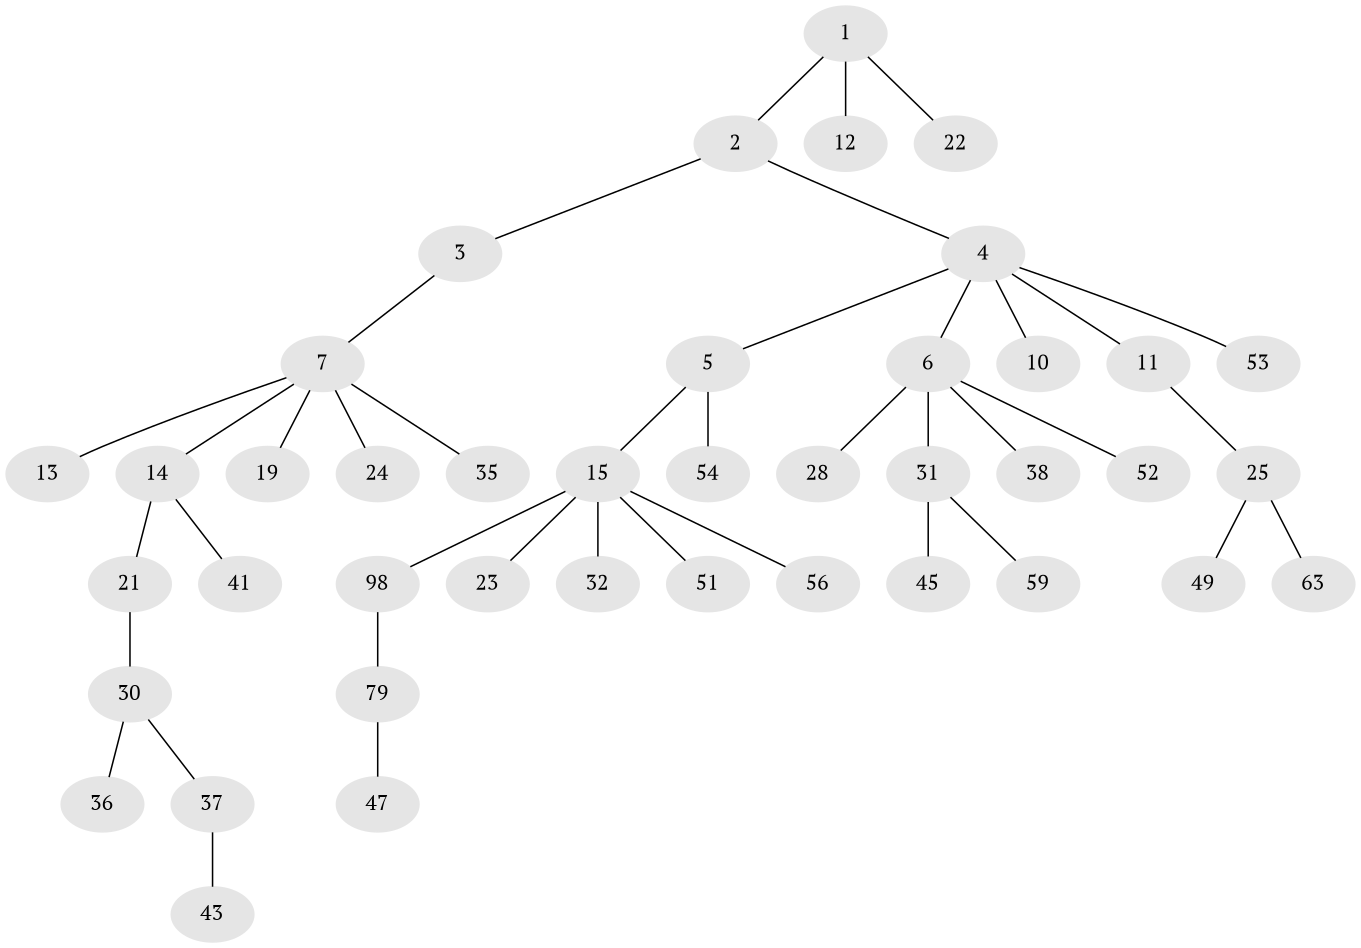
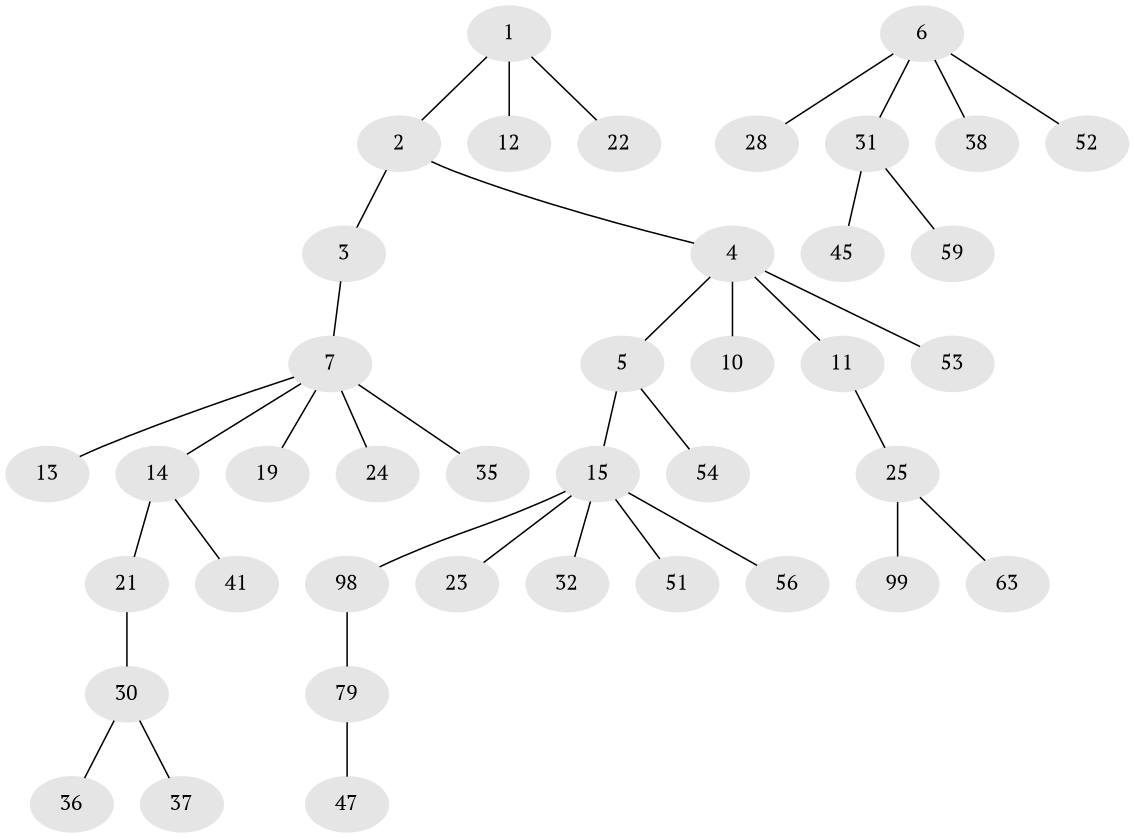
(956, 309) -> none
(1203, 584) -> (898, 584)
(213, 914) -> none
